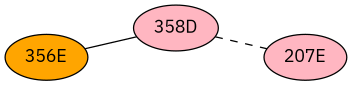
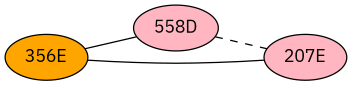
(176, 28) -> (176, 28)
none -> (176, 63)
